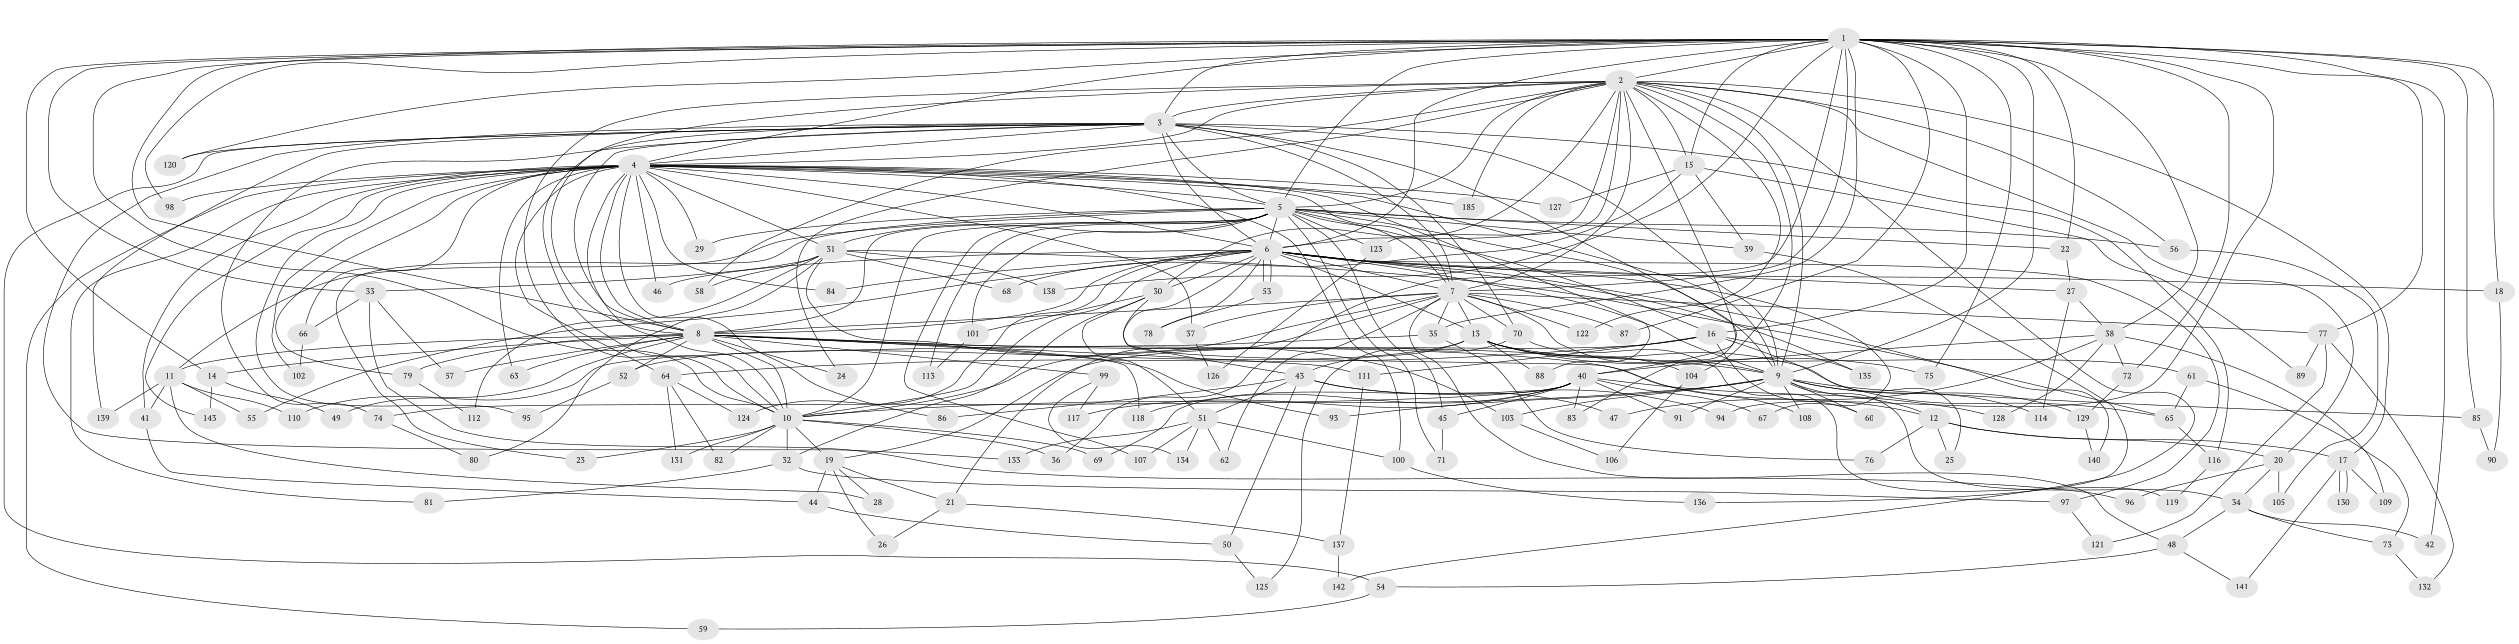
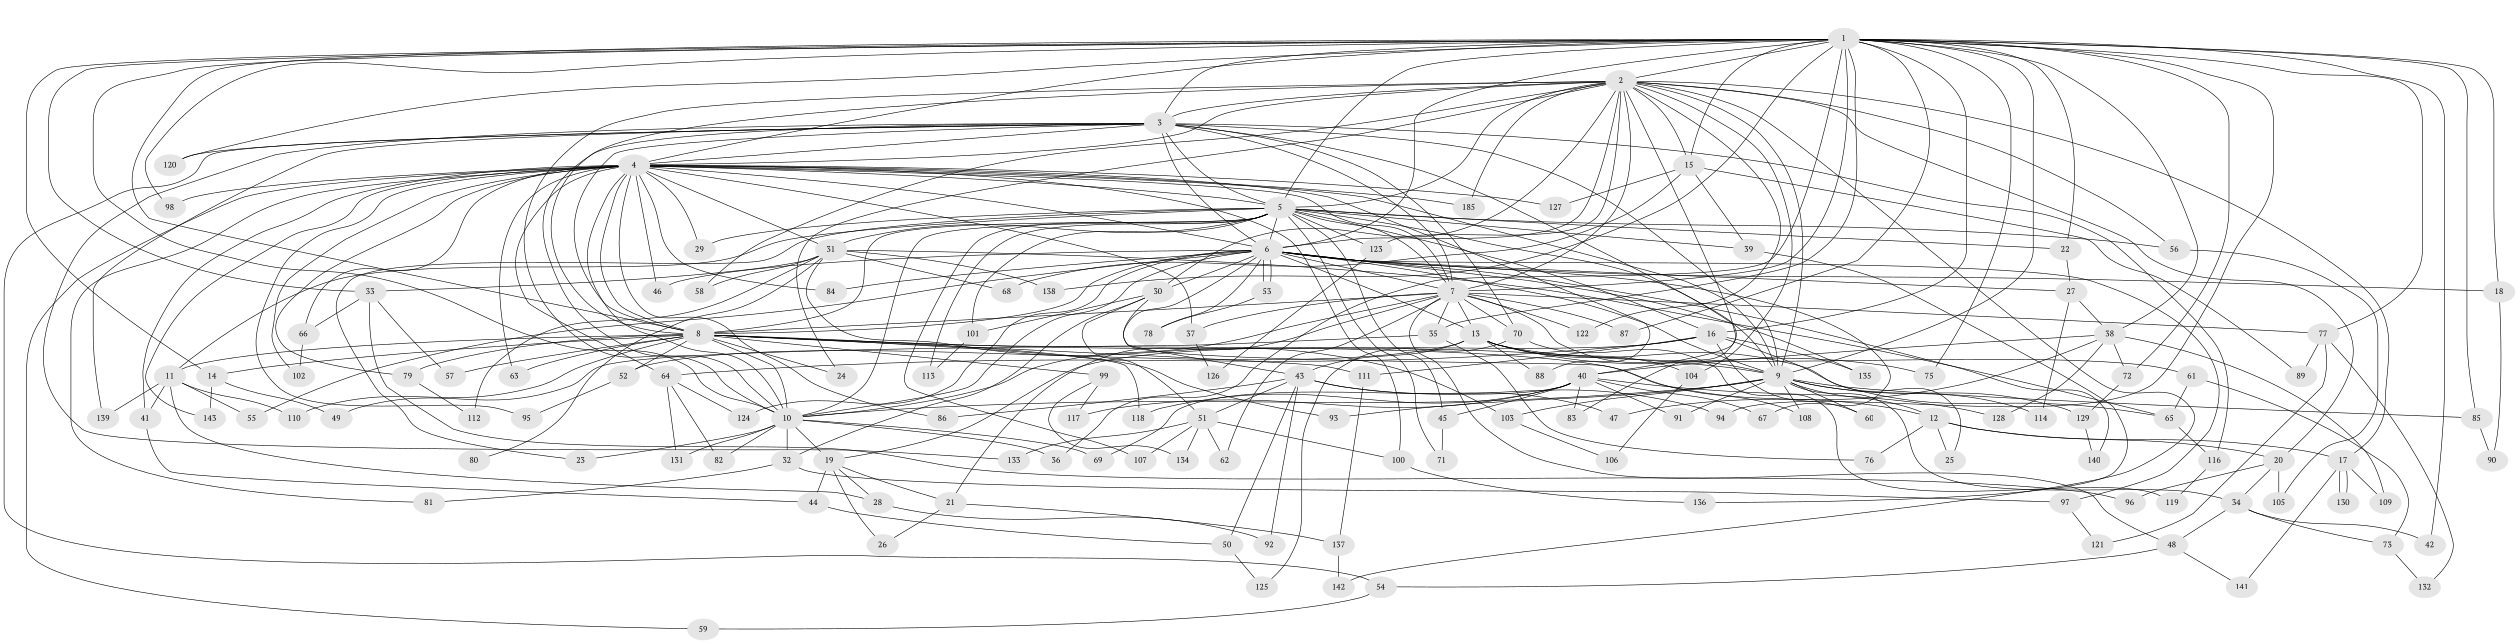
(379, 418) -> none
none -> (1270, 545)
